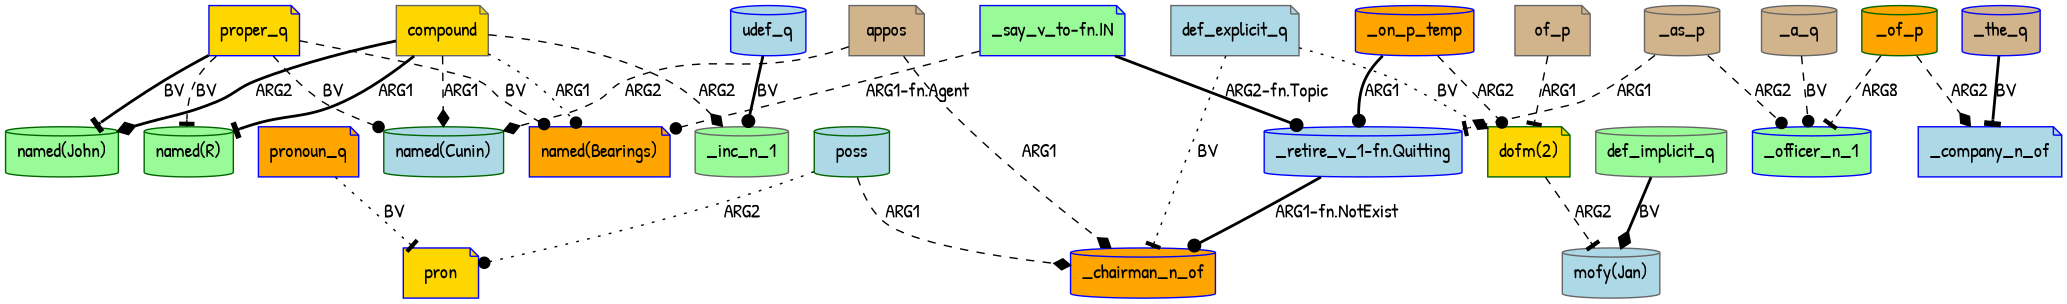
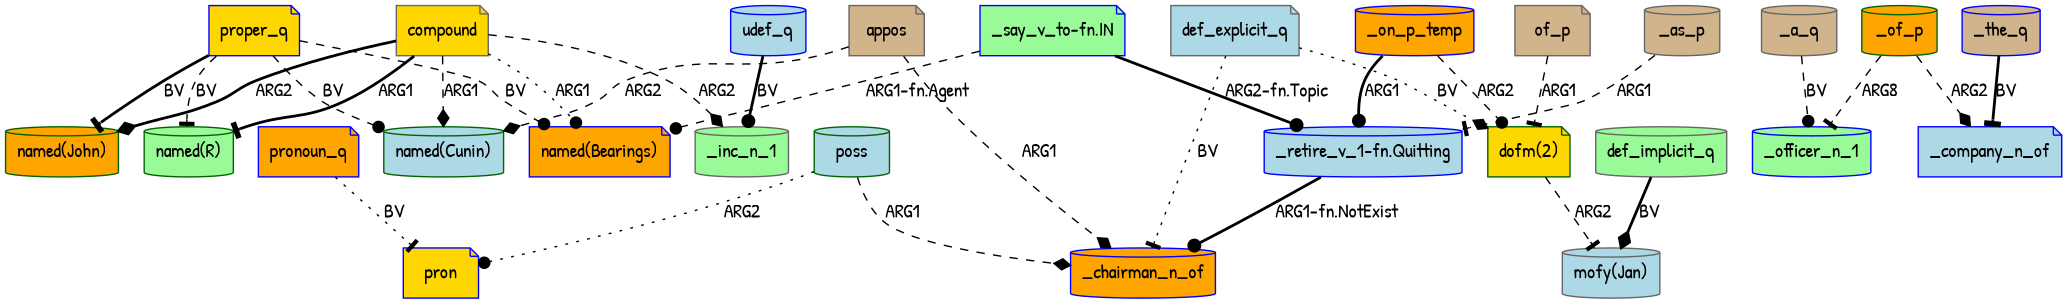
(1743, 87) -> none
(62, 152) -> (62, 152)
